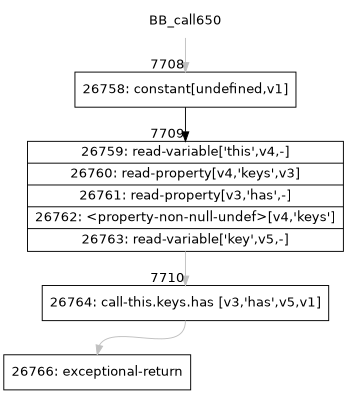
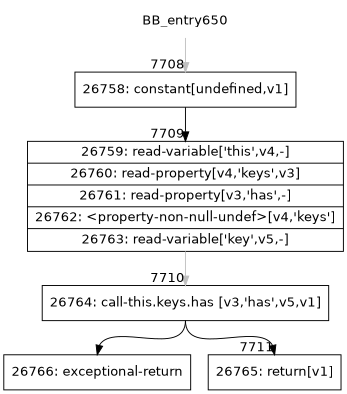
(185, 21) -> (185, 21)
(146, 338) -> (146, 338)
none -> (275, 372)
